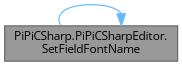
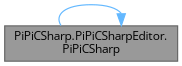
(91, 44) -> (91, 44)
